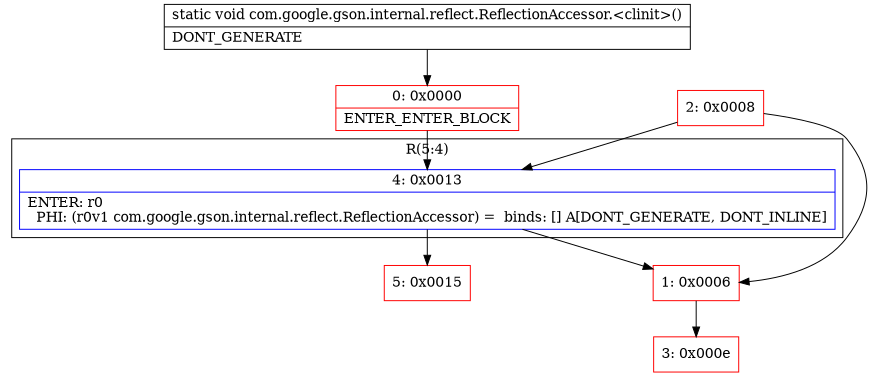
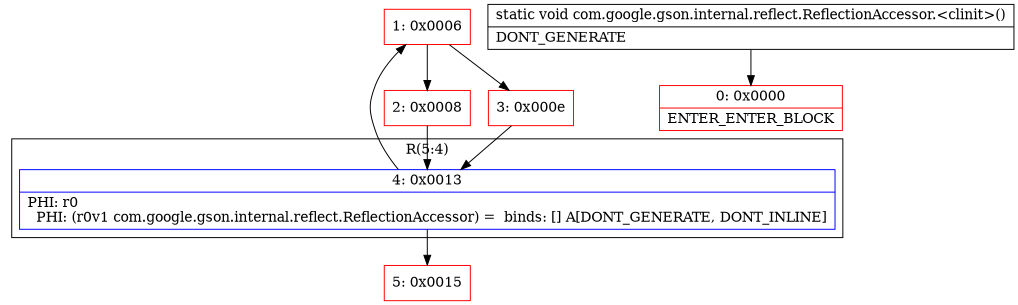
(427, 145) -> (489, 145)
(866, 199) -> (427, 63)
(67, 203) -> (55, 203)
